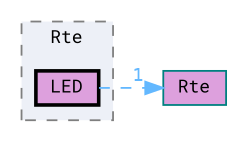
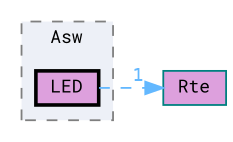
(67, 39) -> (67, 39)
